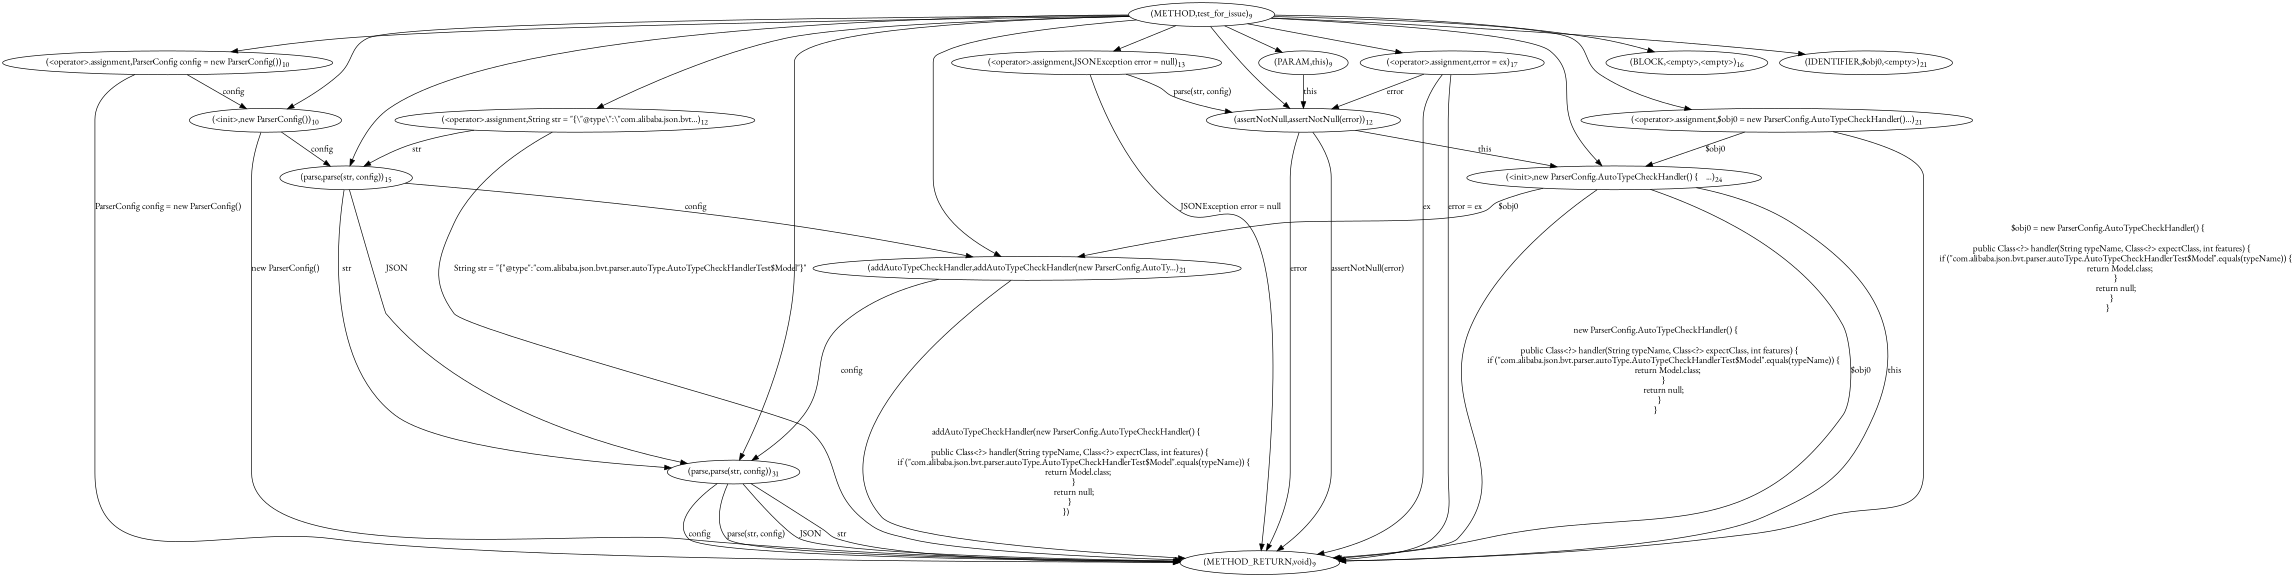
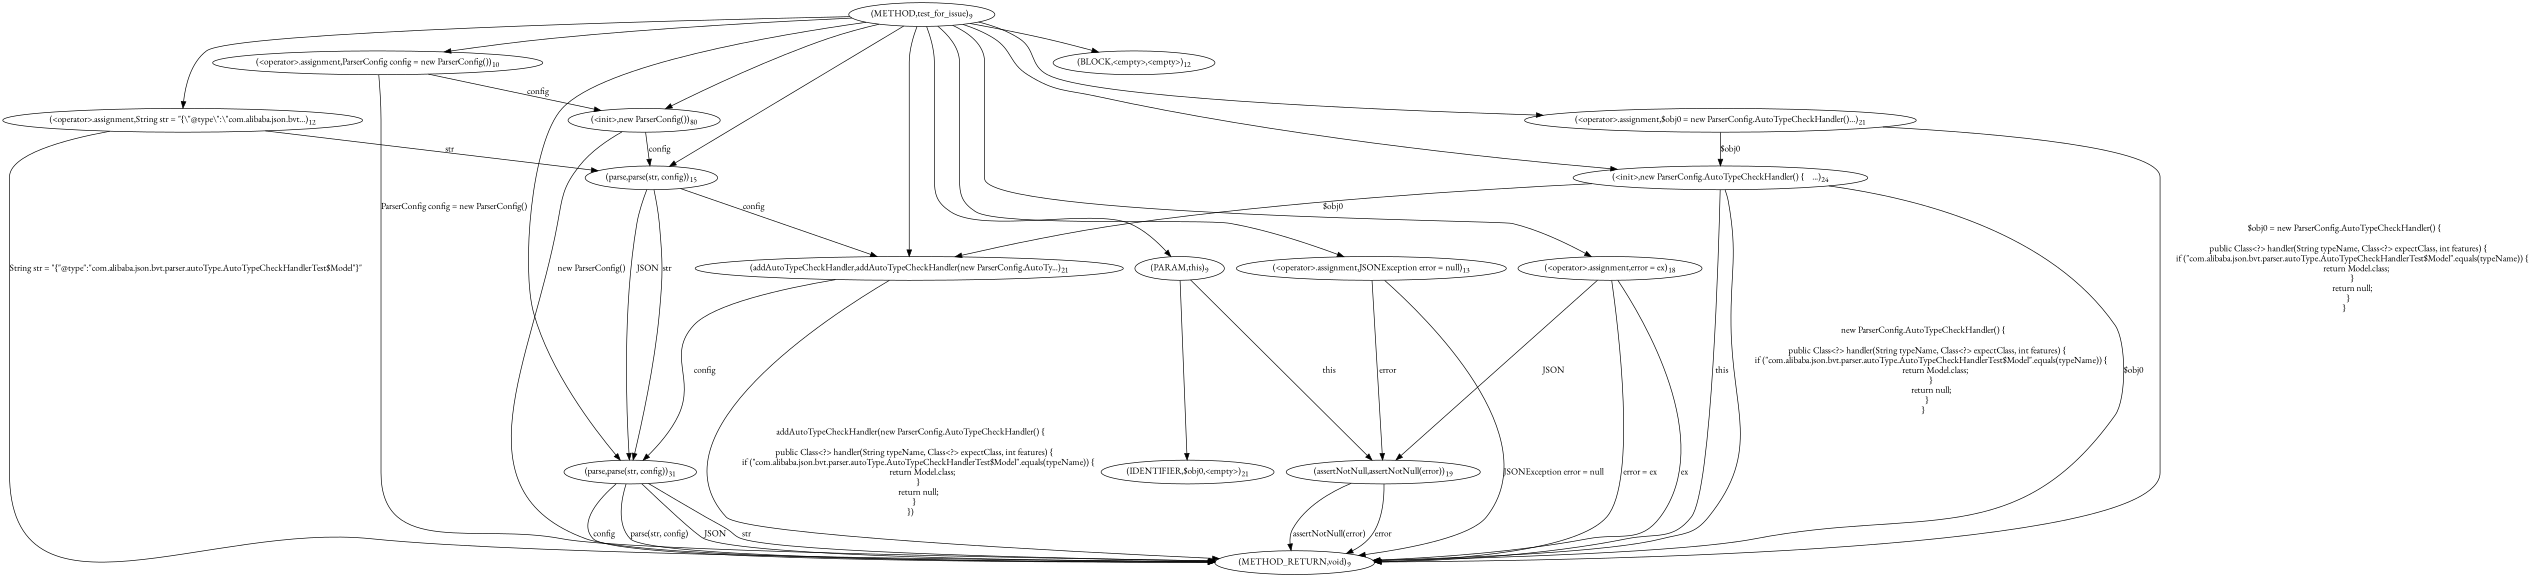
(1614, 37) -> (1183, 367)
(1514, 62) -> (1672, 267)
(1740, 62) -> (1187, 62)
(1245, 67) -> none
(1202, 92) -> (1388, 370)
(1395, 92) -> (1554, 370)
(315, 119) -> (694, 119)
(1369, 119) -> (1449, 471)
(1453, 148) -> none
